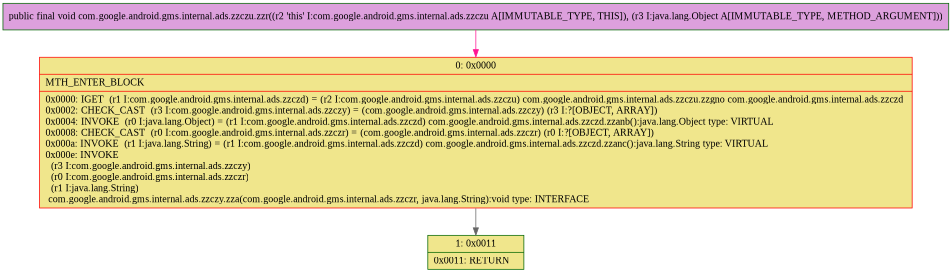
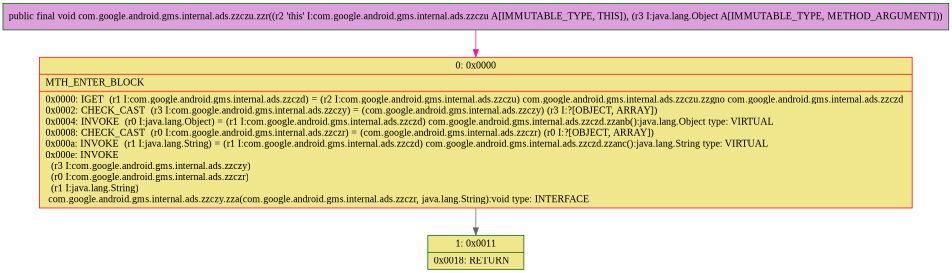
(476, 260) -> (476, 260)
